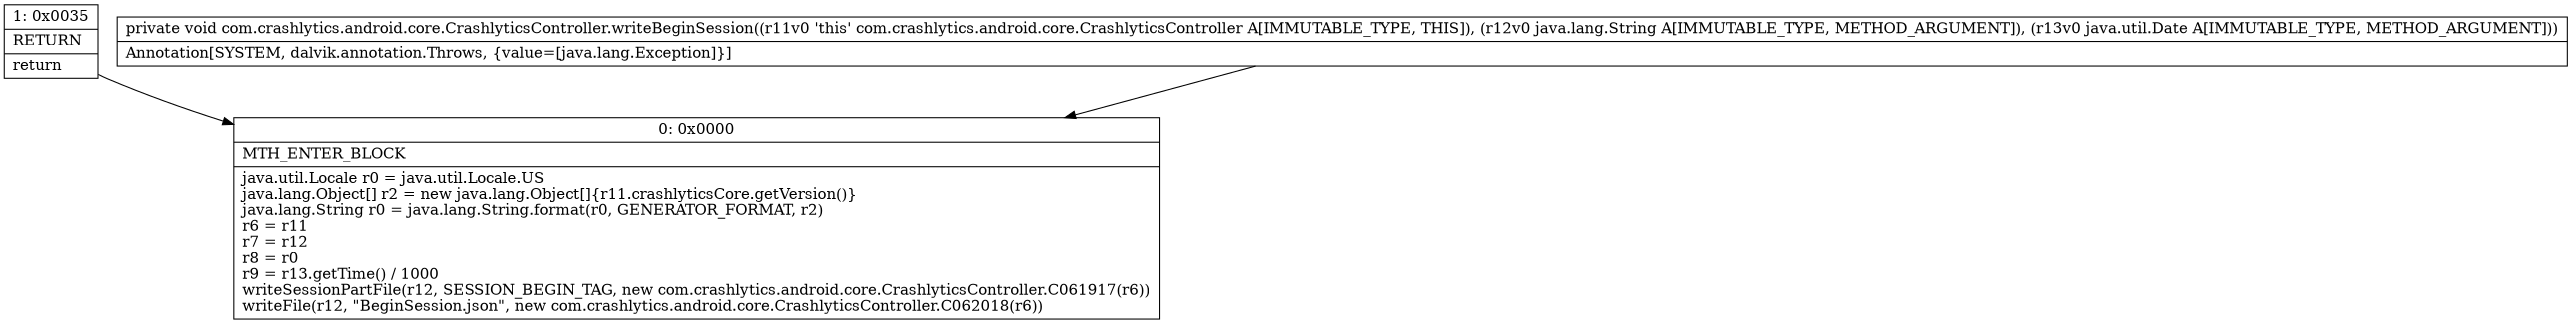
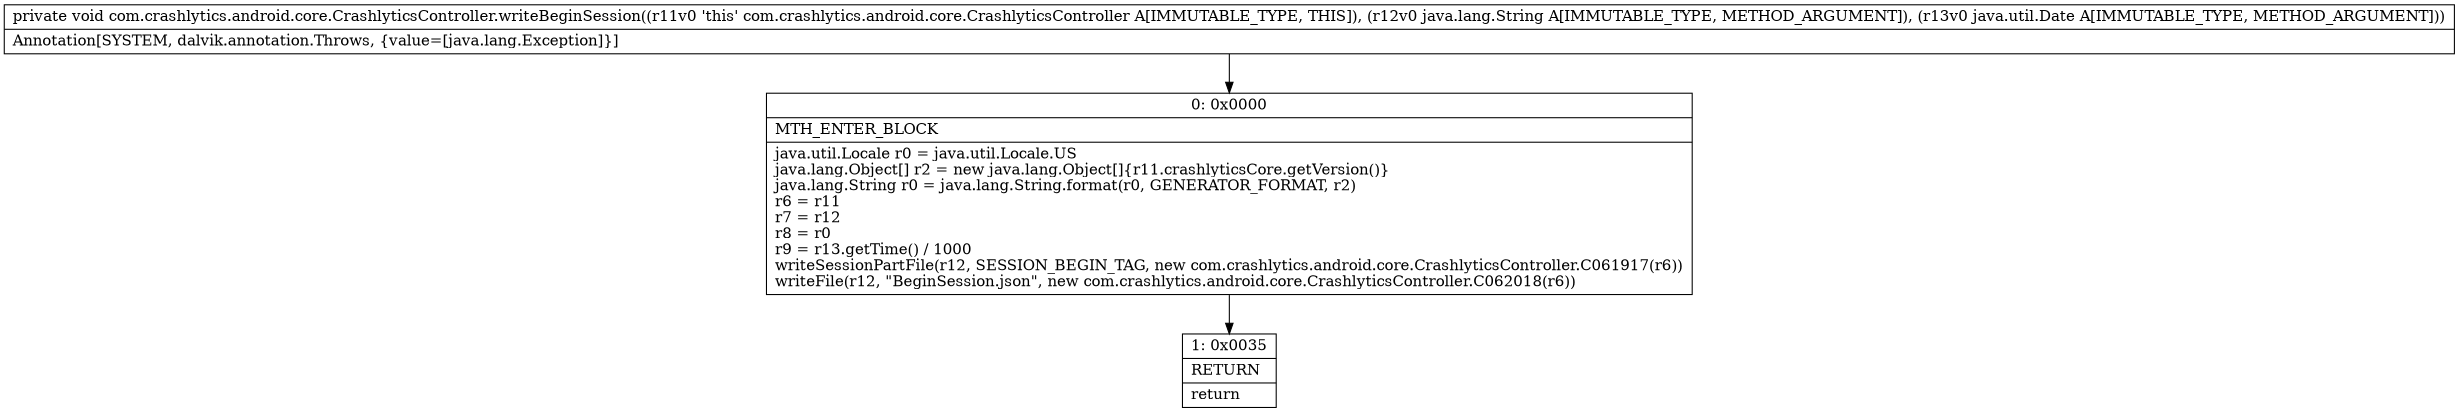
(160, 99) -> (1229, 309)
